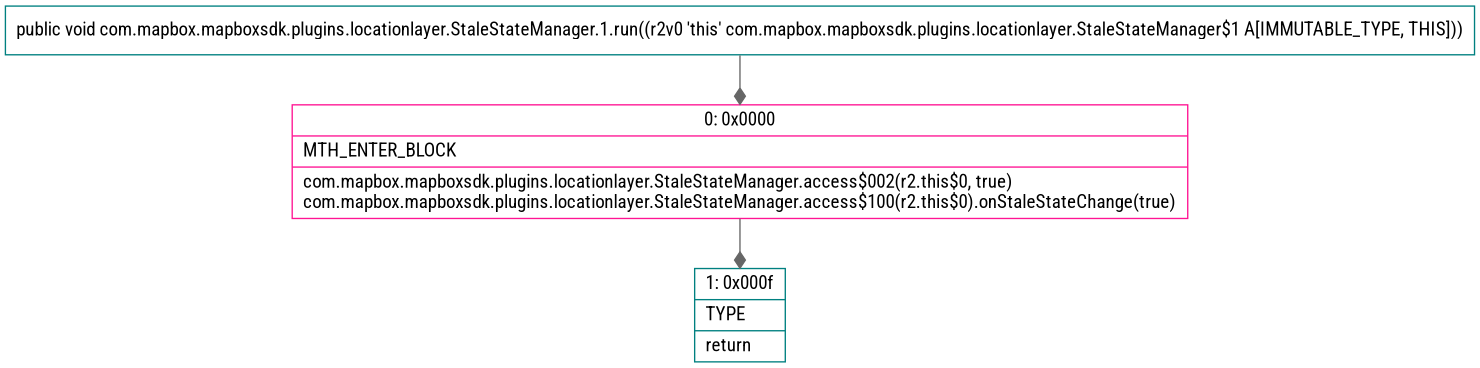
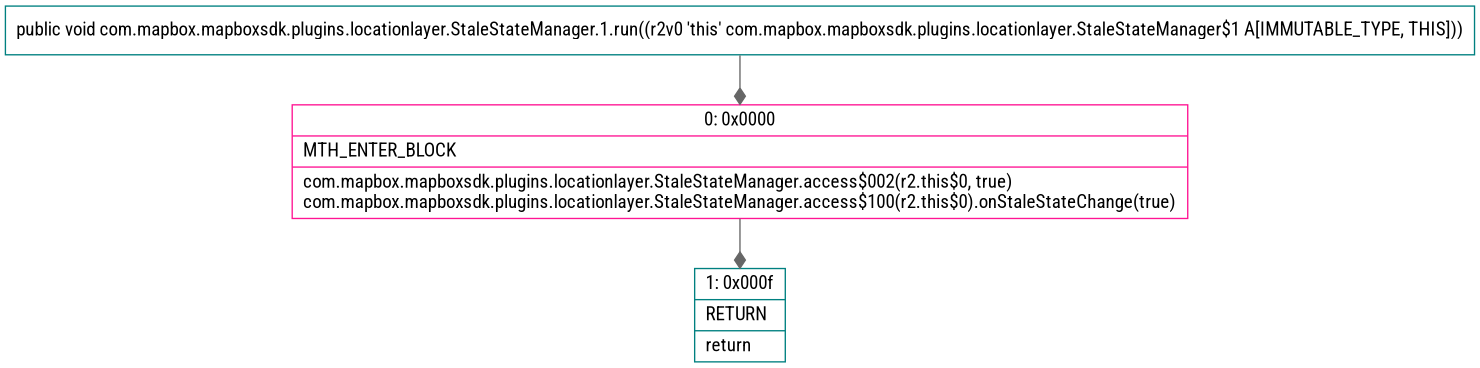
(726, 315) -> (737, 315)
